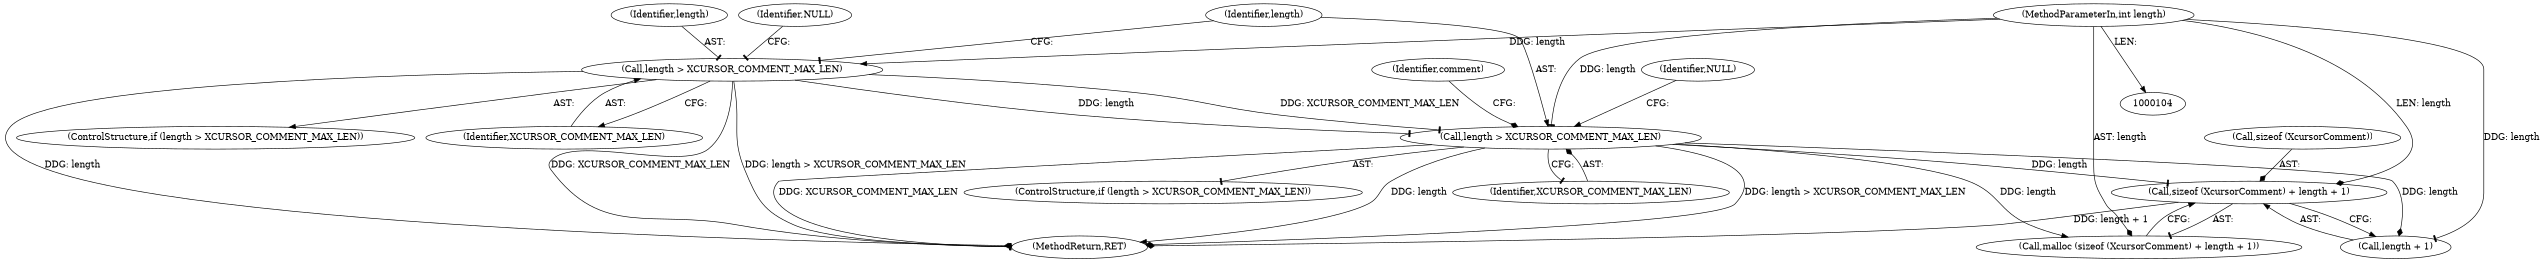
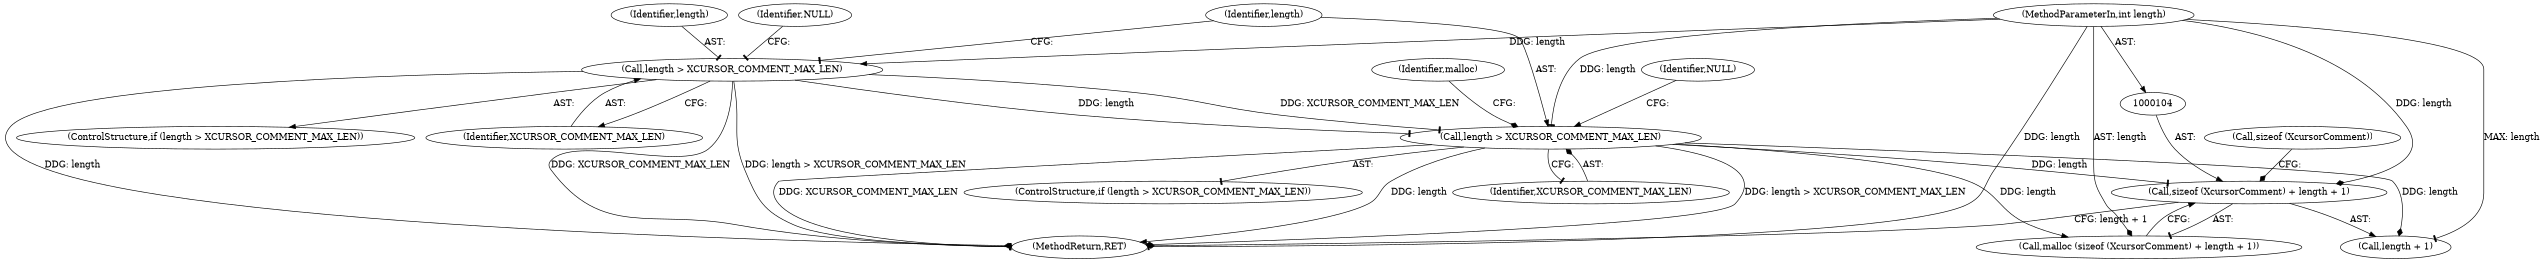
(2127, 42) -> (2127, 42)
(1438, 70) -> (1438, 70)
(2424, 104) -> (2424, 104)
(2512, 138) -> (2512, 138)
(2291, 165) -> (2291, 165)
(2111, 220) -> (2111, 220)
(2362, 220) -> (2362, 220)
(2309, 228) -> (2179, 154)
none -> (1797, 230)
